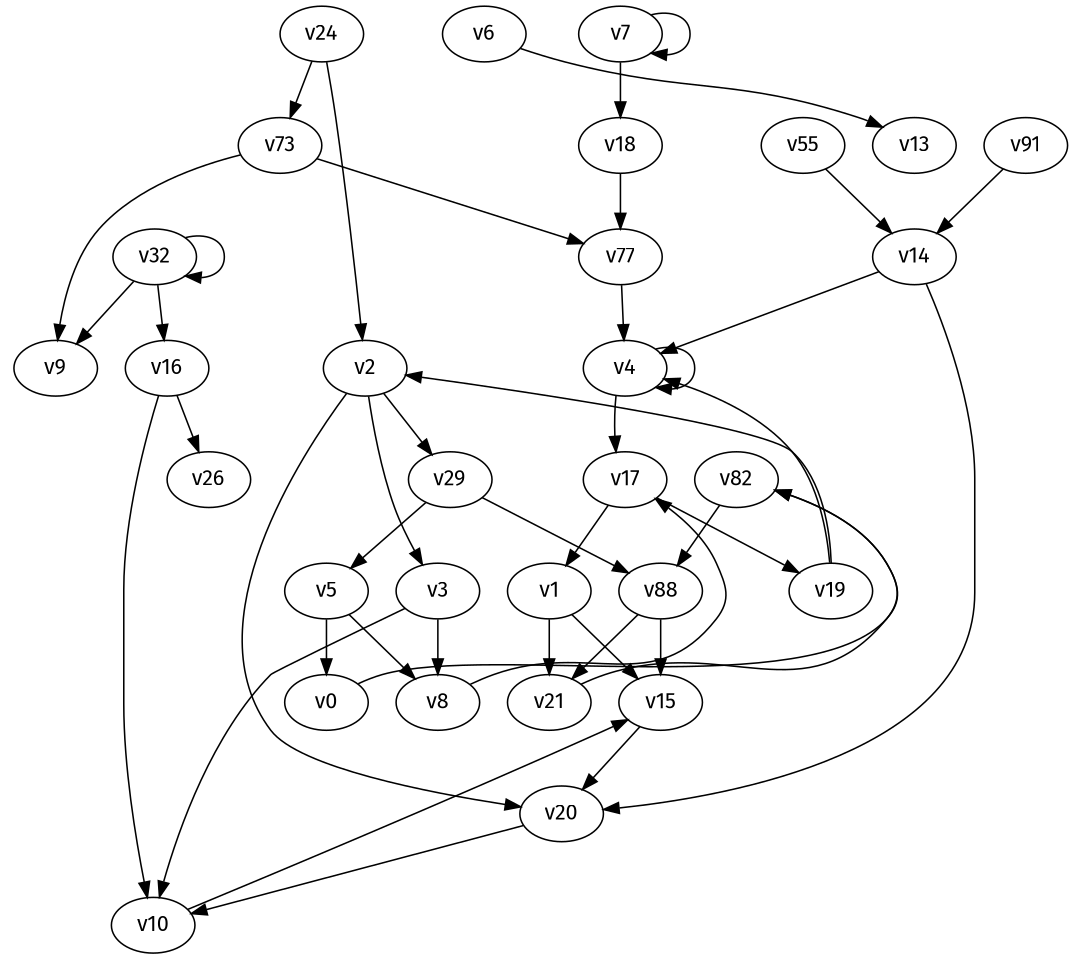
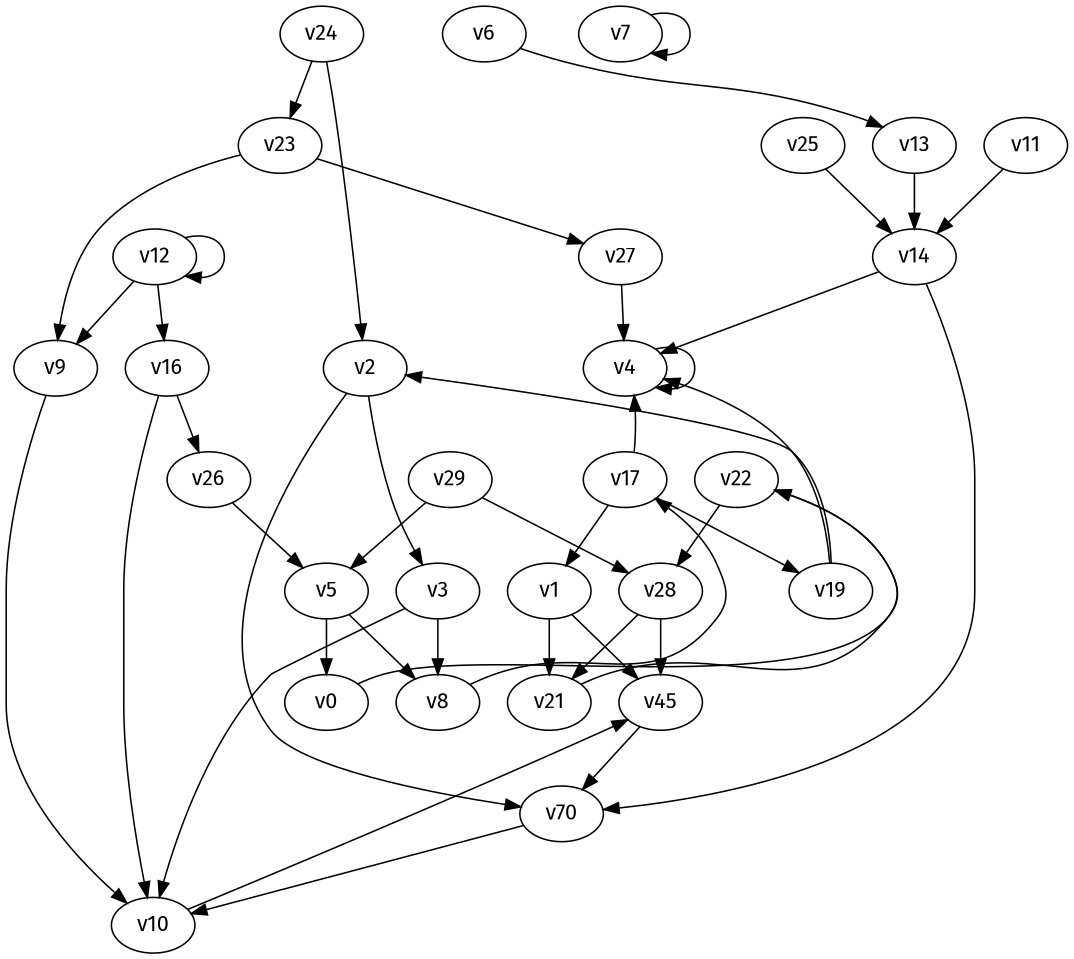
(280, 145) -> (280, 145)
(620, 145) -> none
(803, 145) -> (803, 145)
(1026, 145) -> (1026, 145)
none -> (914, 194)
(155, 257) -> (155, 257)
(620, 257) -> (620, 257)
(615, 417) -> (635, 432)
(403, 418) -> none
(736, 480) -> (736, 480)
none -> (257, 526)
(661, 591) -> (661, 591)
none -> (6, 659)
(661, 702) -> (661, 702)
(562, 814) -> (562, 814)
